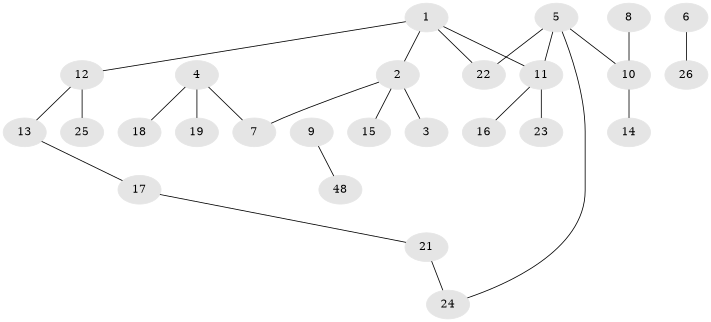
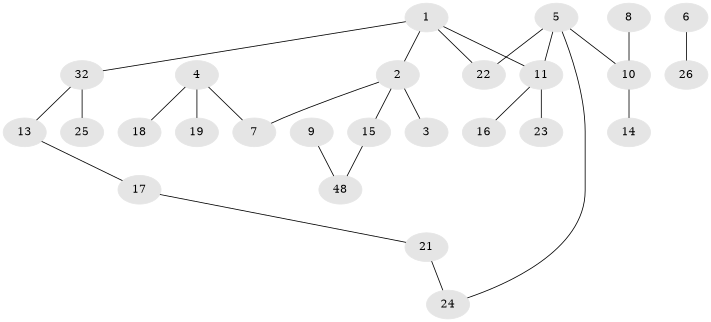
(82, 75) -> (82, 75)
none -> (355, 161)
